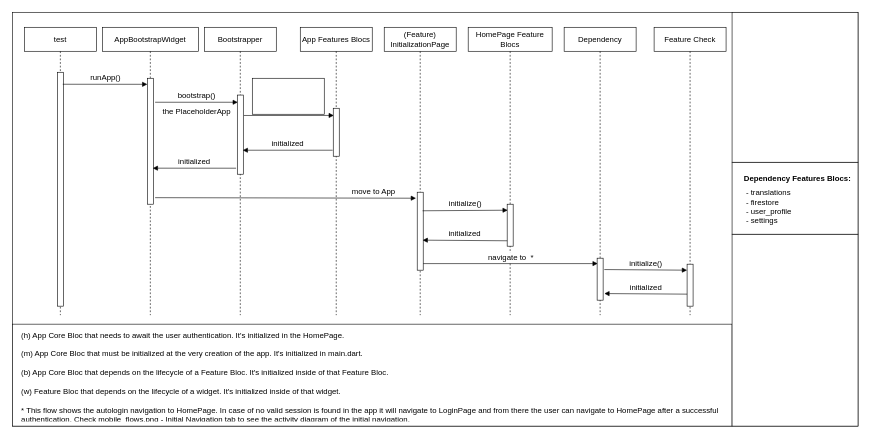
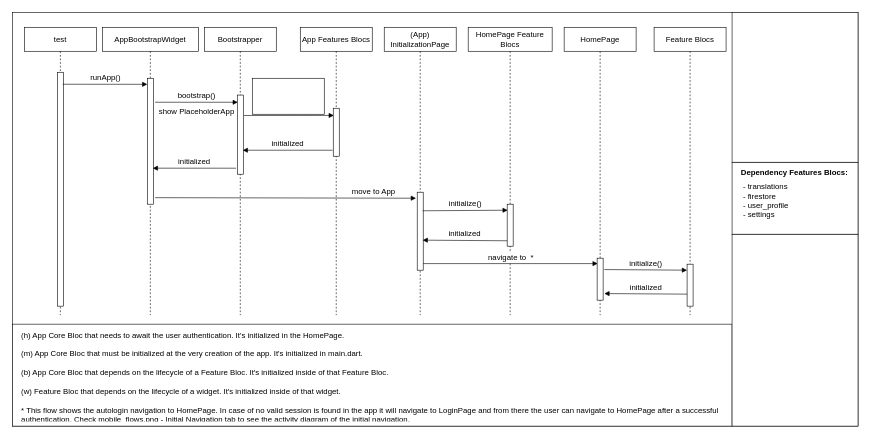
(420, 39) -> (420, 39)
(600, 39) -> (600, 39)
(690, 39) -> (690, 39)
(197, 111) -> (197, 111)
(798, 201) -> (795, 195)
